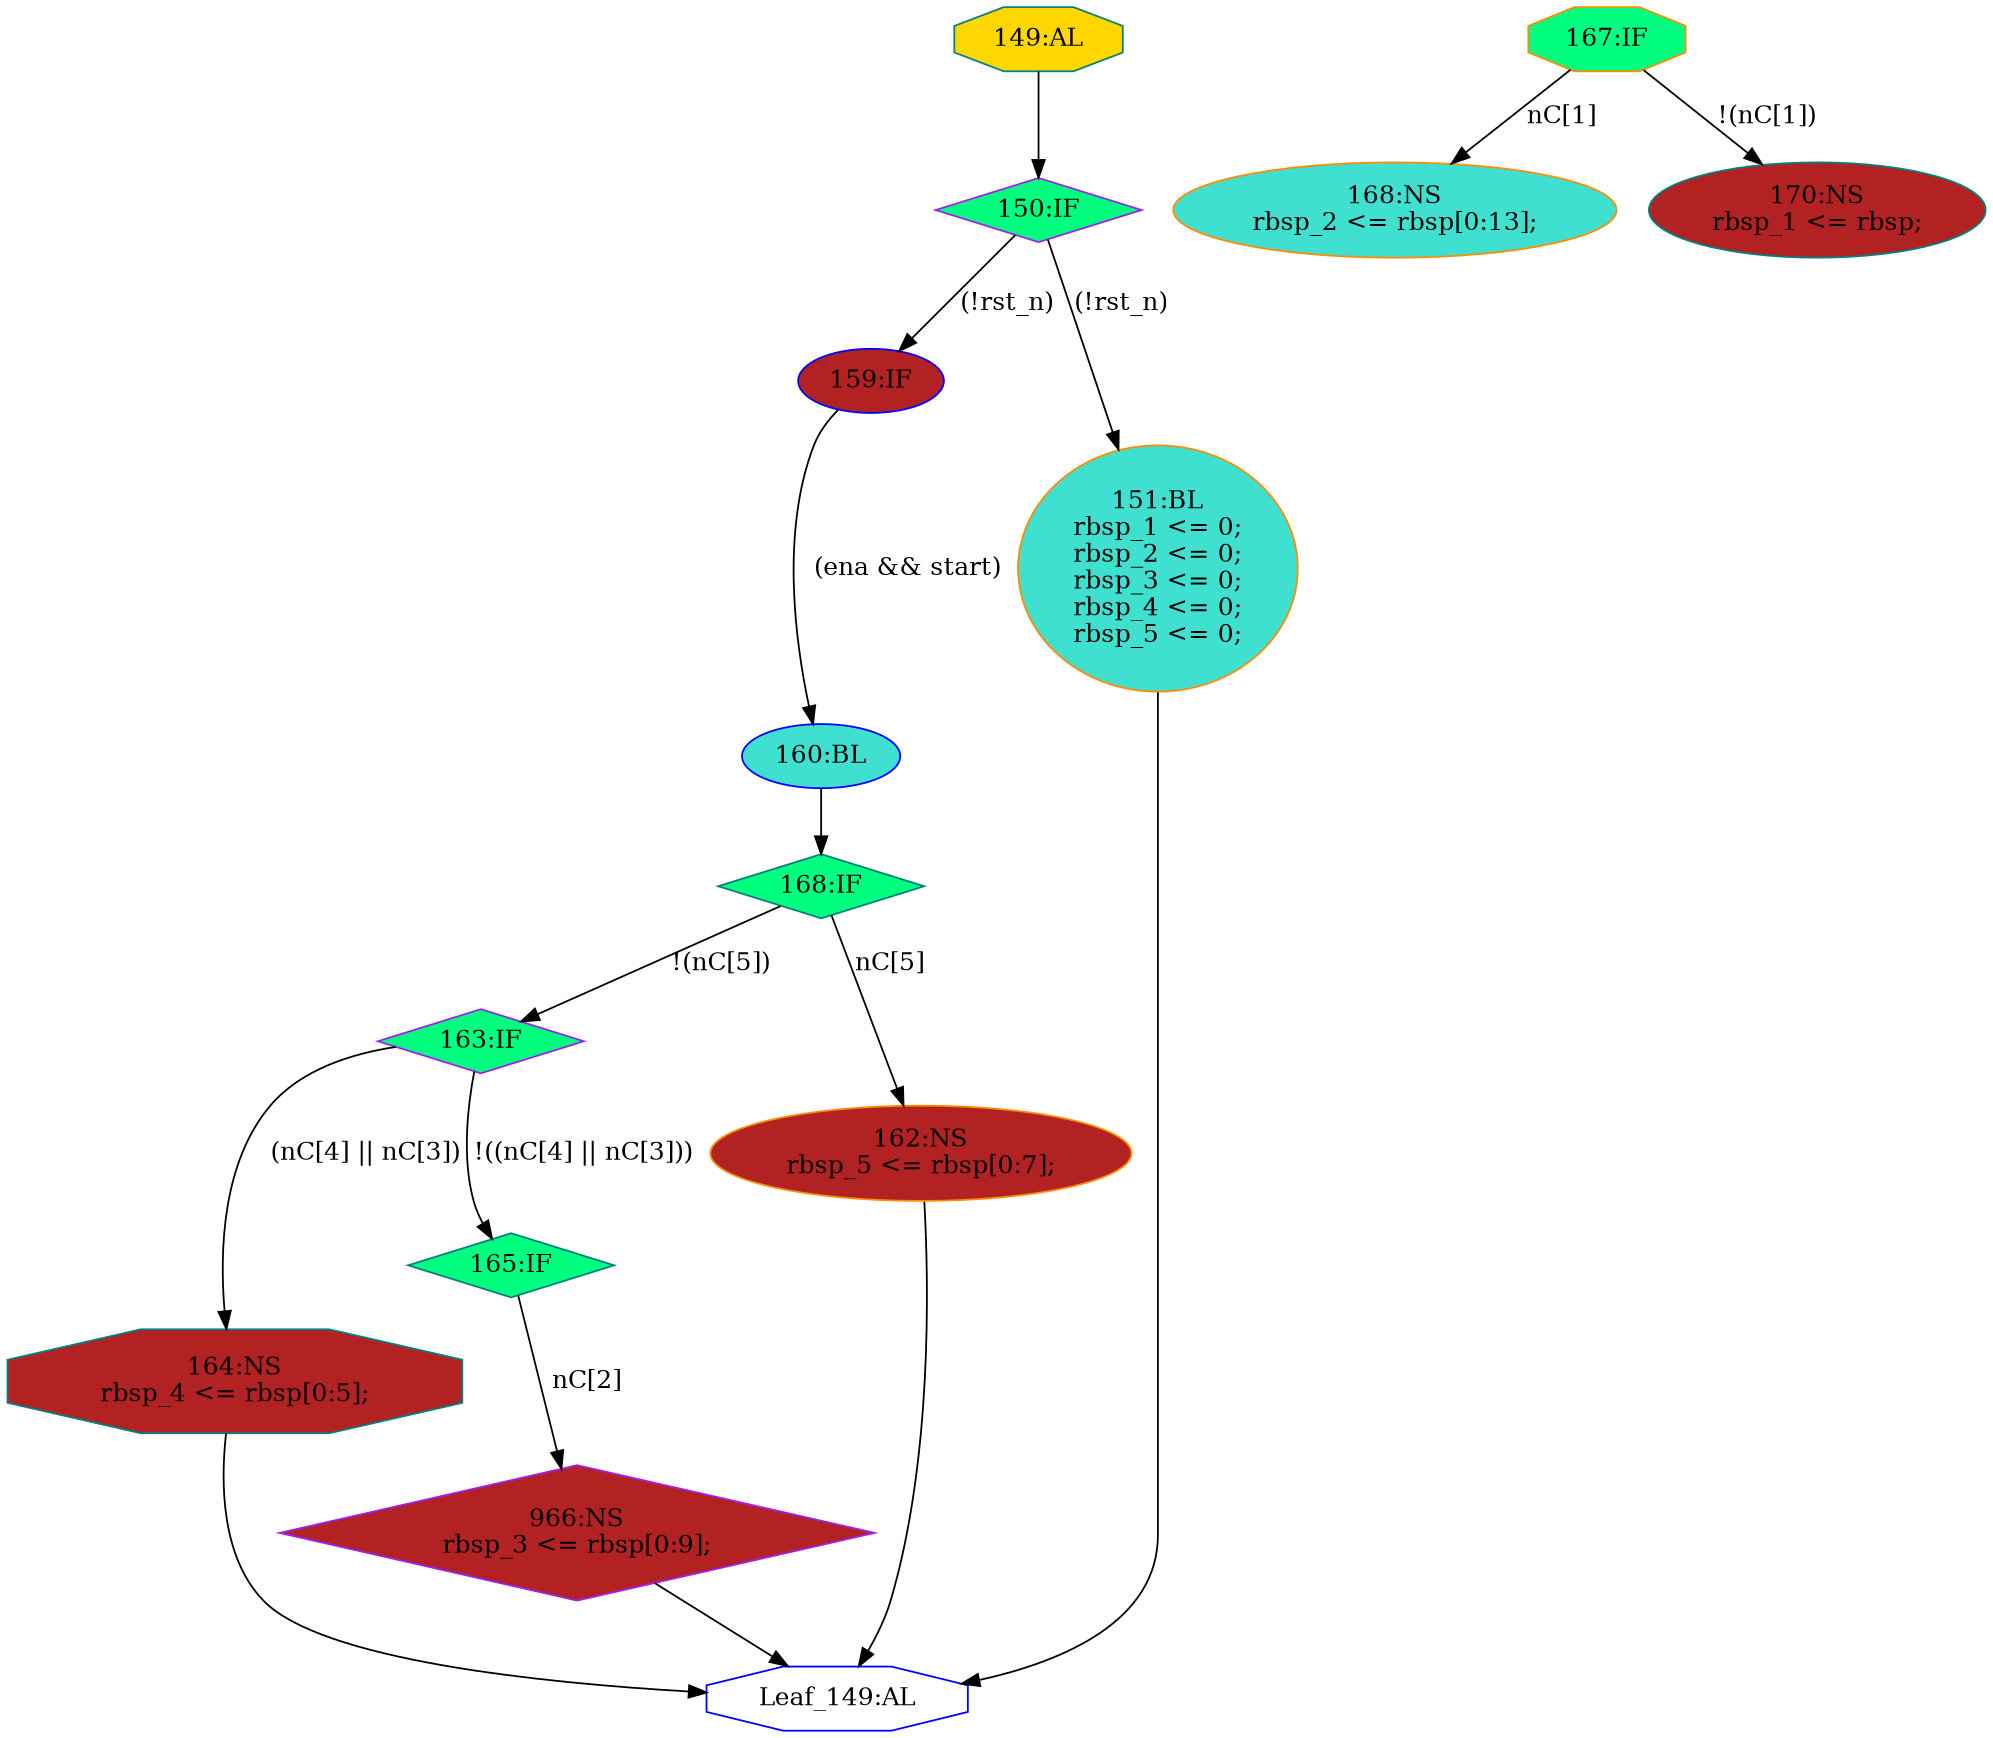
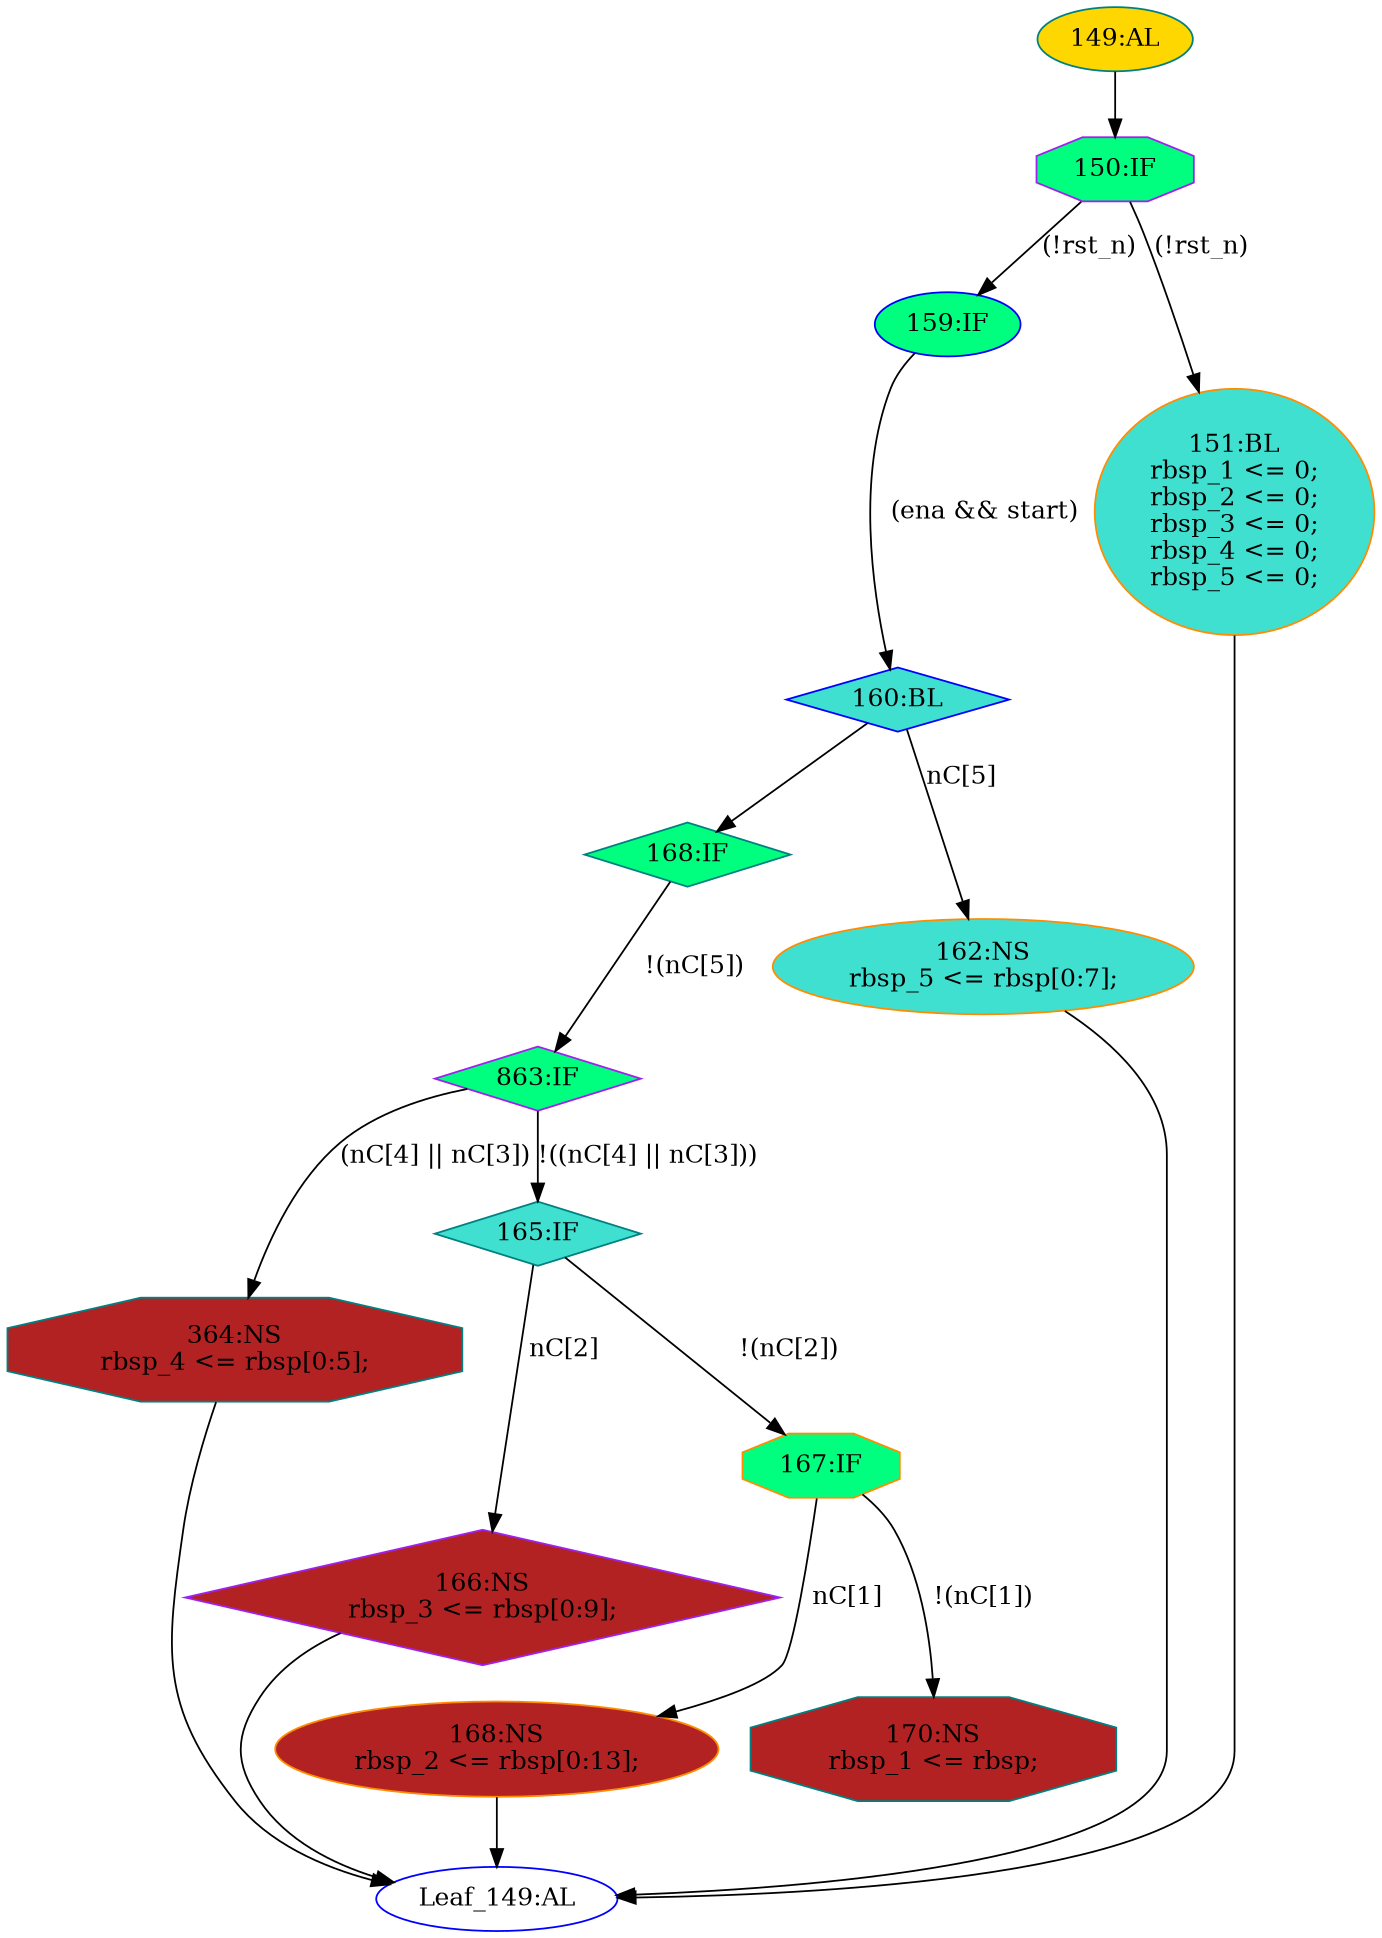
(1039, 39) -> (1115, 39)
(1039, 210) -> (1115, 169)
(1395, 210) -> (497, 1749)
(1817, 210) -> (933, 1749)
(871, 381) -> (948, 324)
(821, 756) -> (898, 700)
(864, 1002) -> (935, 815)
(481, 1041) -> (538, 1079)
(921, 1153) -> (983, 967)
(511, 1265) -> (538, 1234)
none -> (668, 1340)
(235, 1381) -> (235, 1350)
(577, 1533) -> (483, 1598)
(837, 1699) -> (497, 1899)
none -> (497, 1823)
